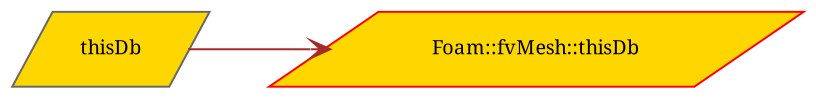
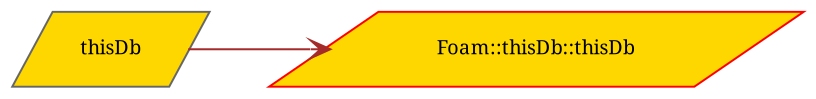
(536, 49) -> (536, 49)
